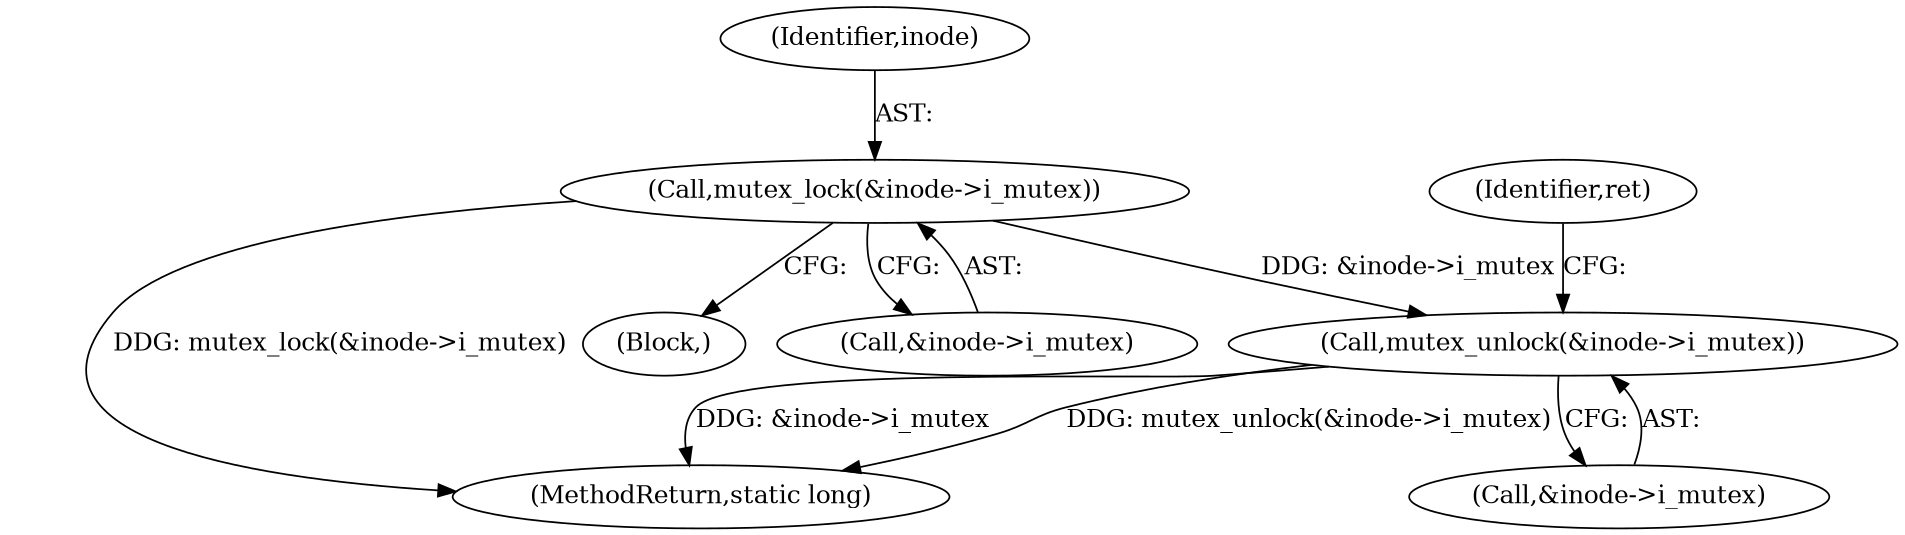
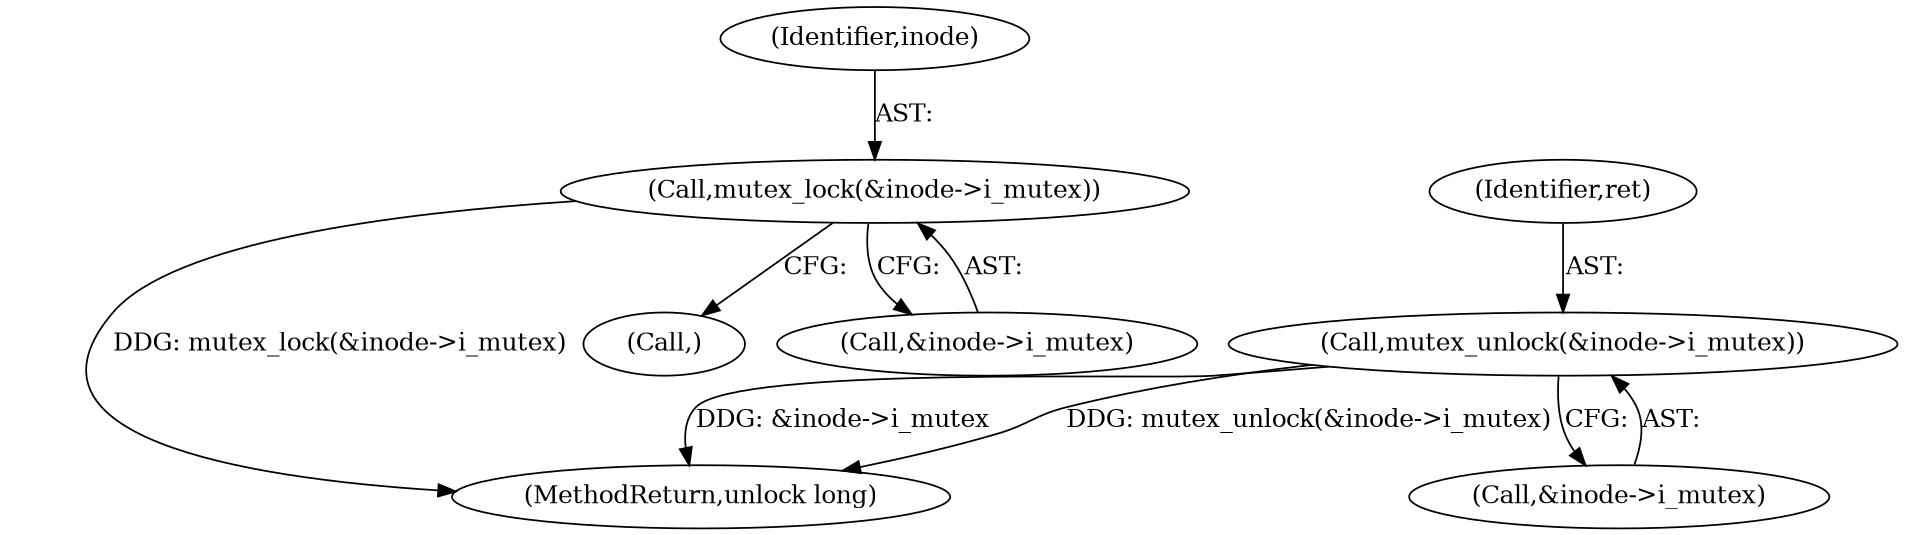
(1201, 268) -> none
(1599, 268) -> (1599, 268)
(664, 344) -> (664, 344)
(701, 497) -> (701, 497)
